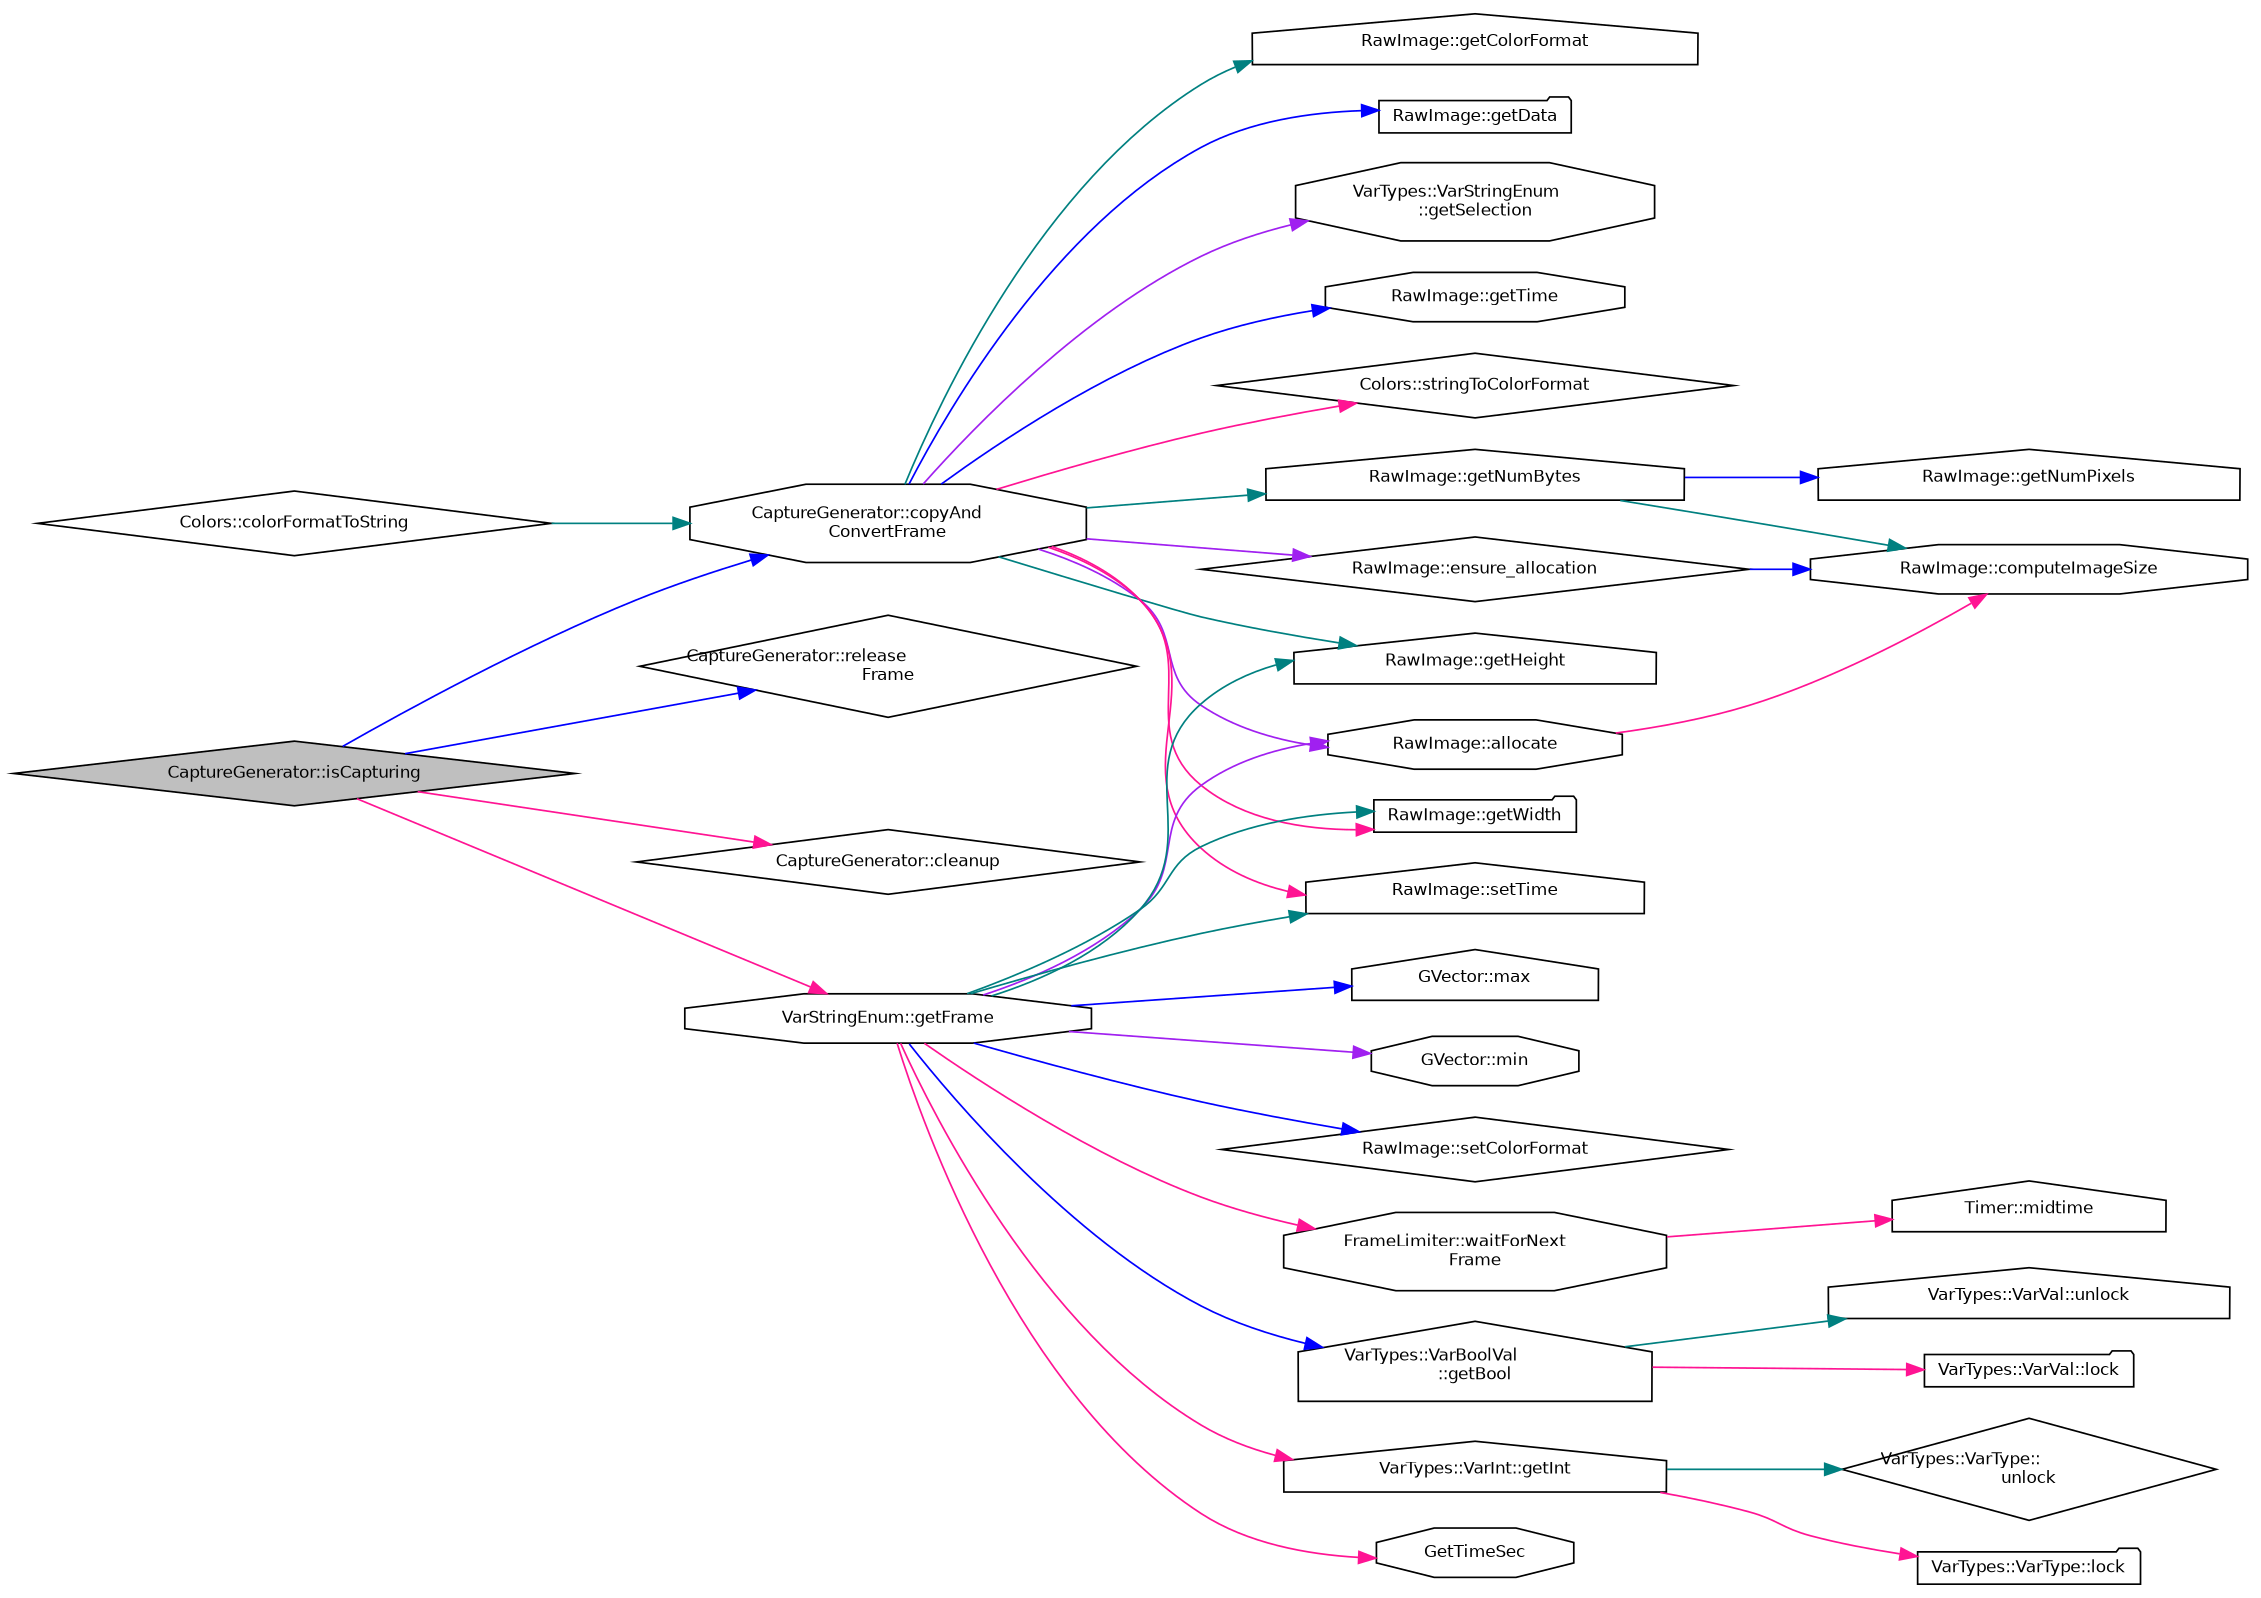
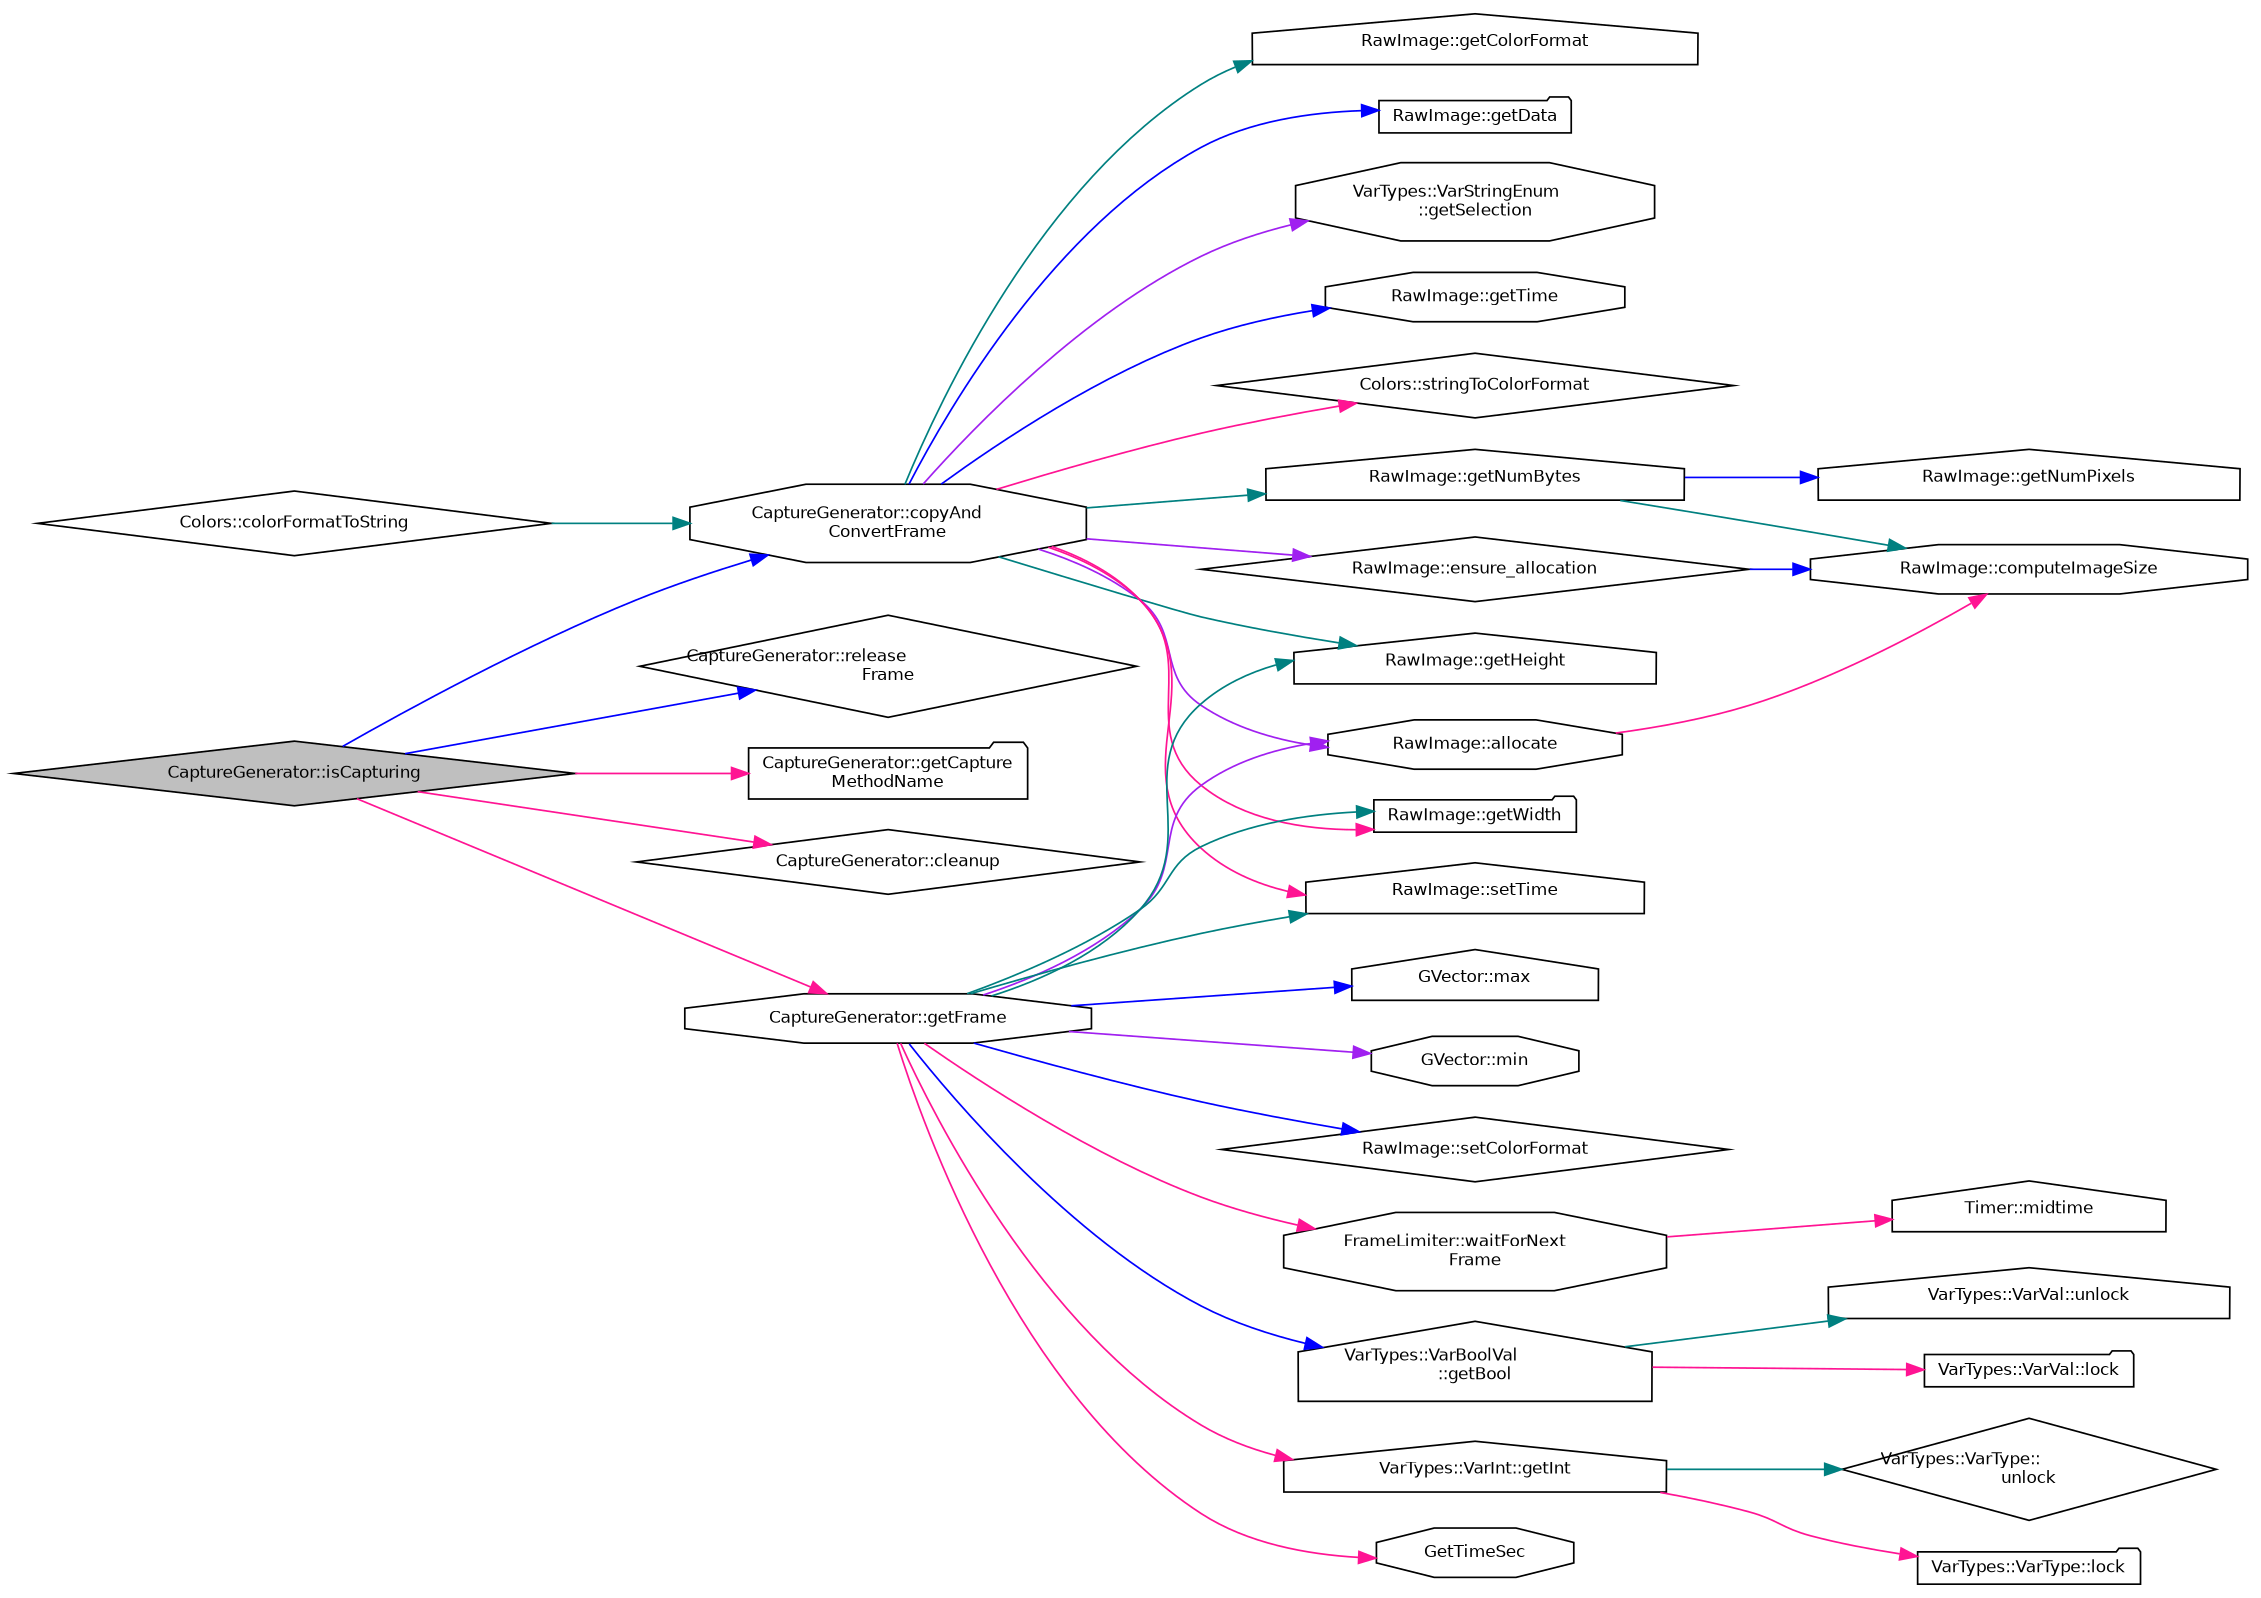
none -> (888, 773)
(888, 1018) -> (888, 1018)
